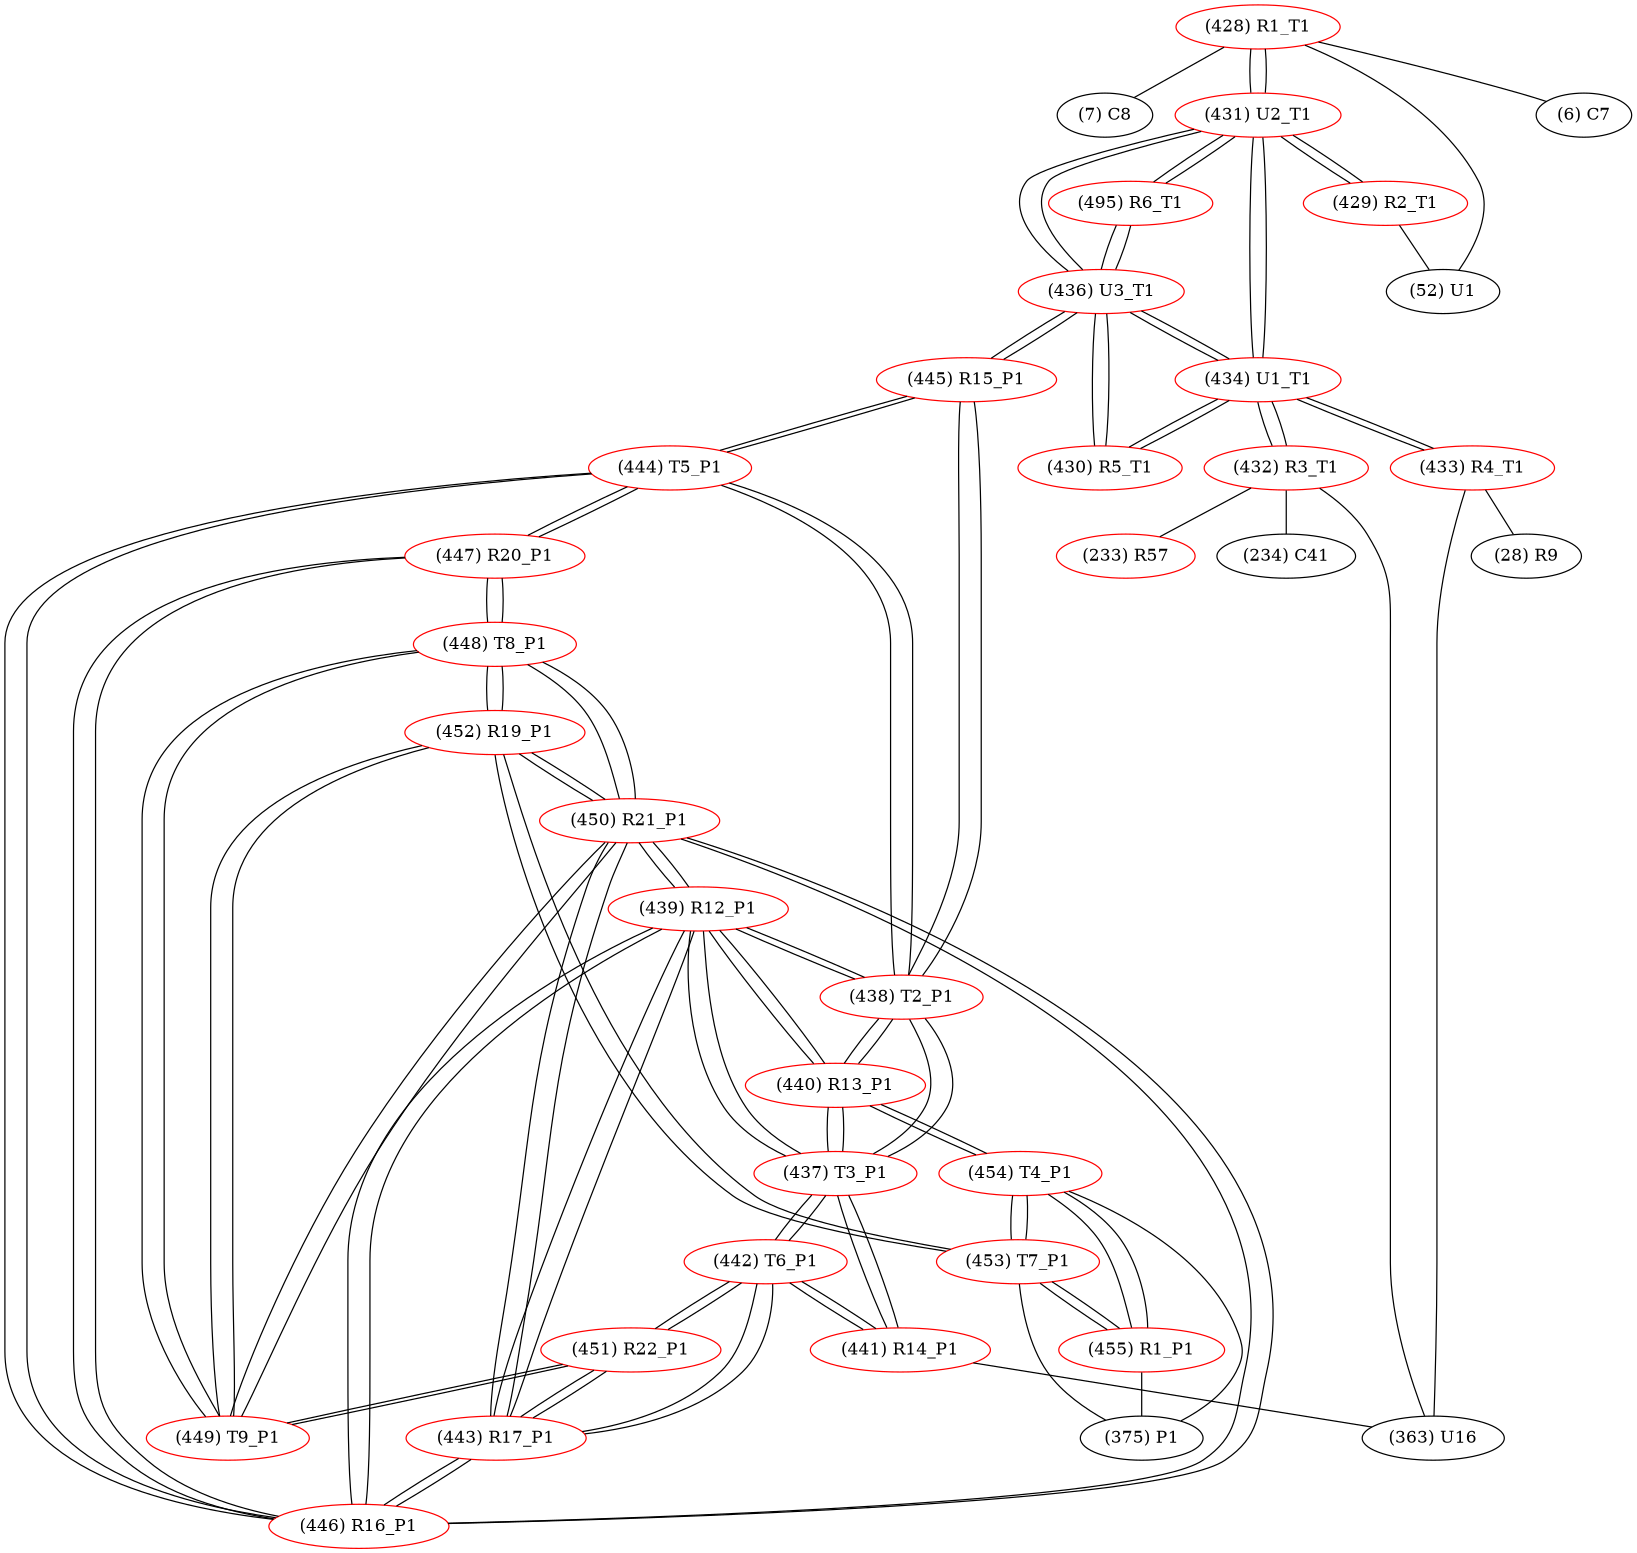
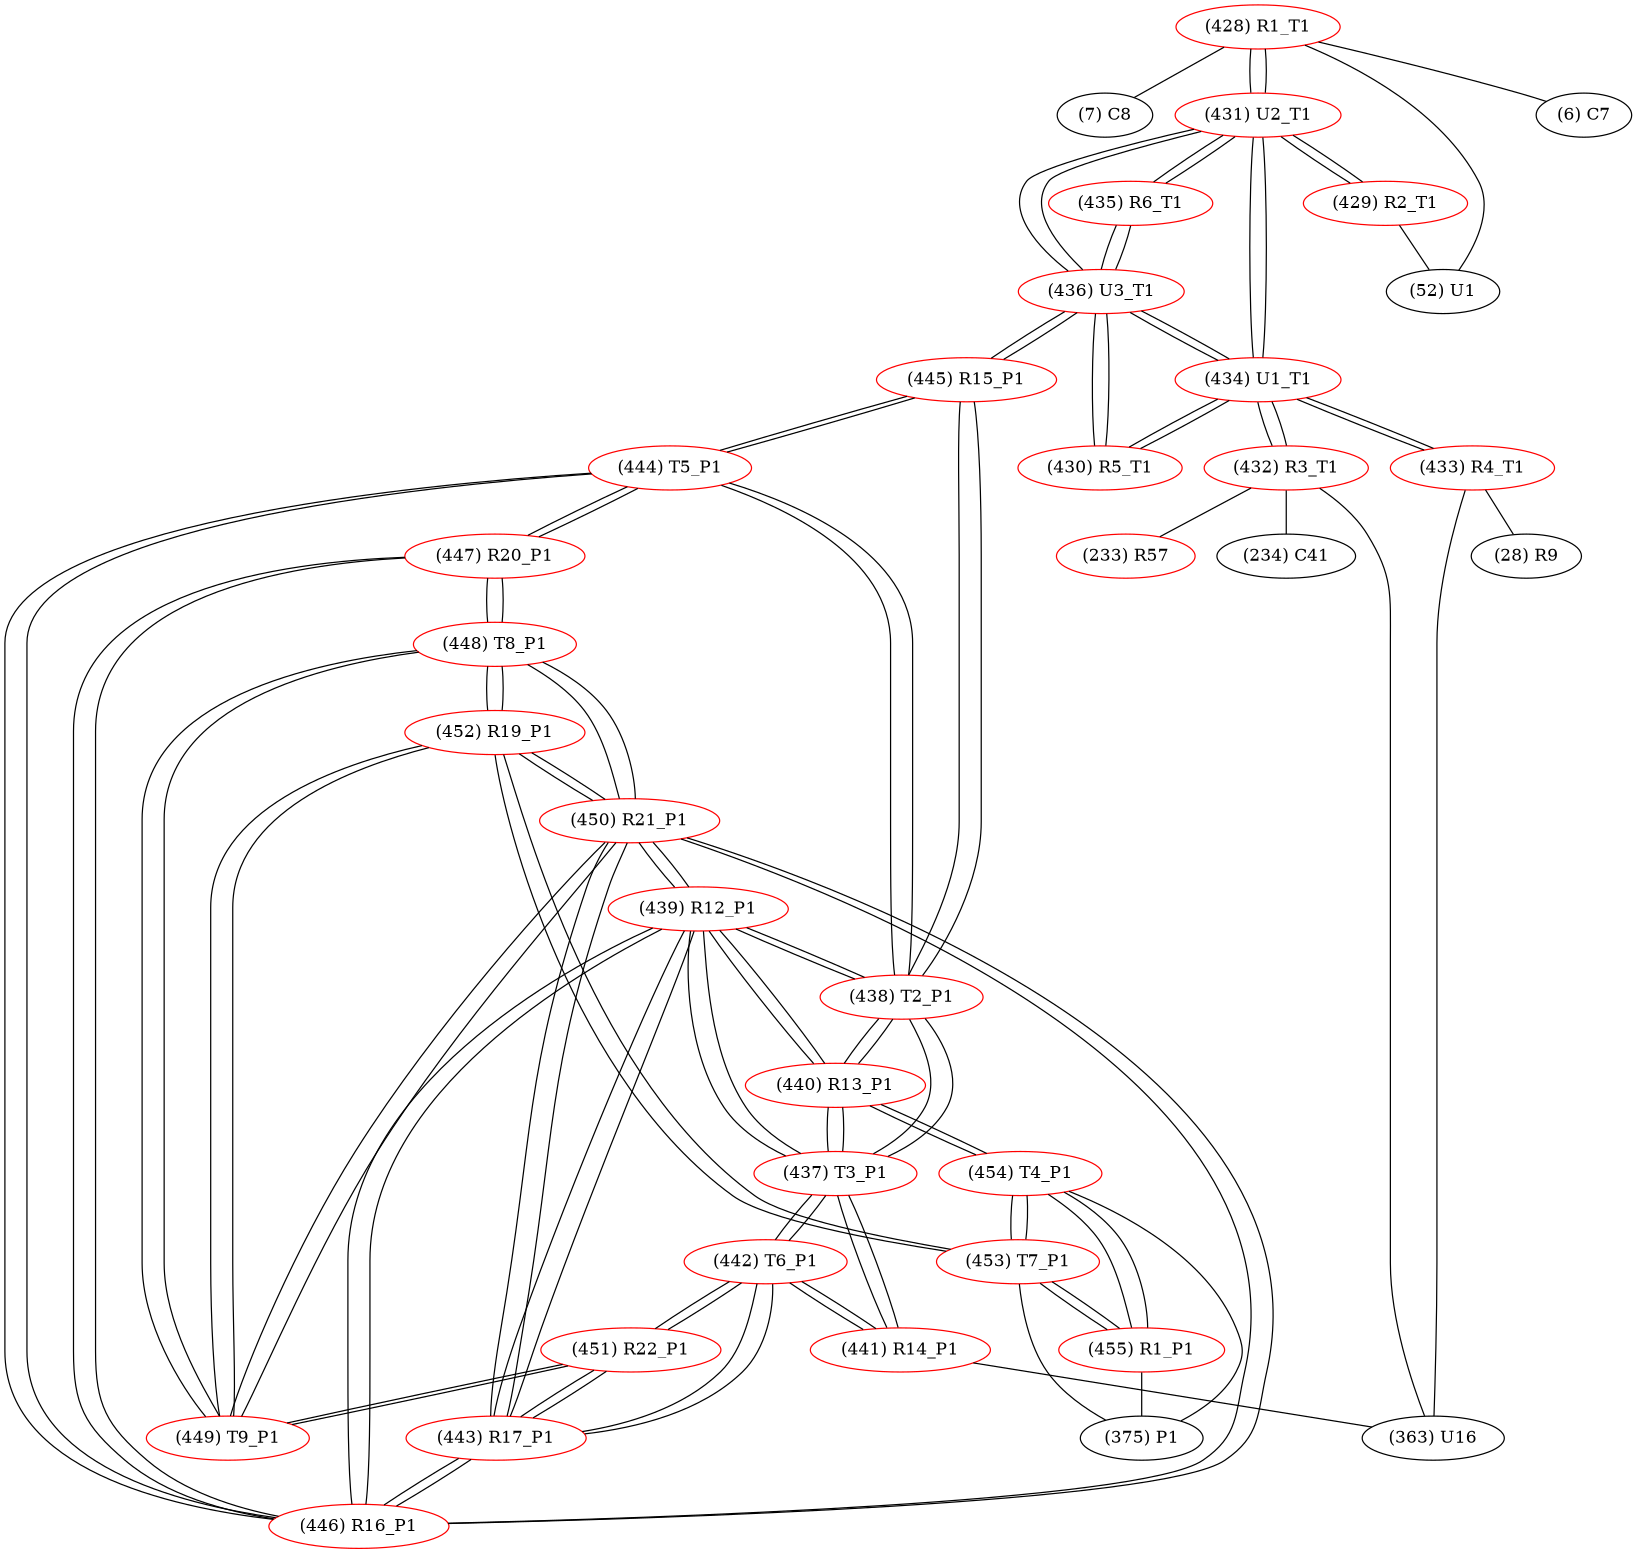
(1131, 203) -> (1131, 203)
